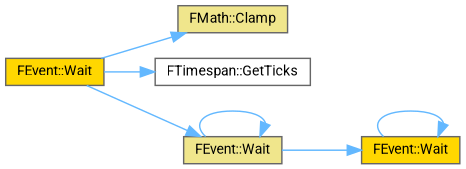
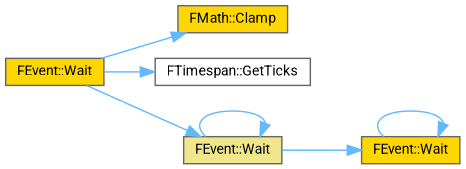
(233, 19) -> (233, 19)
